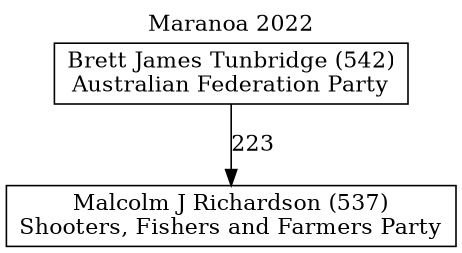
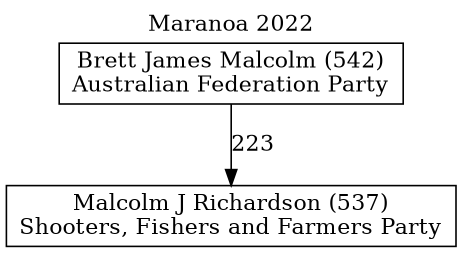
(231, 74) -> (231, 74)
